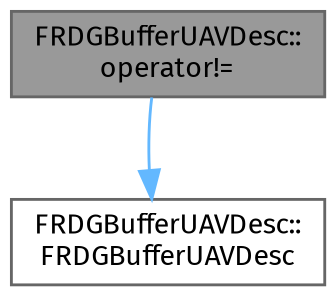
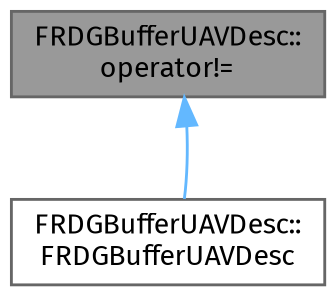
(149, 134) -> (187, 162)
